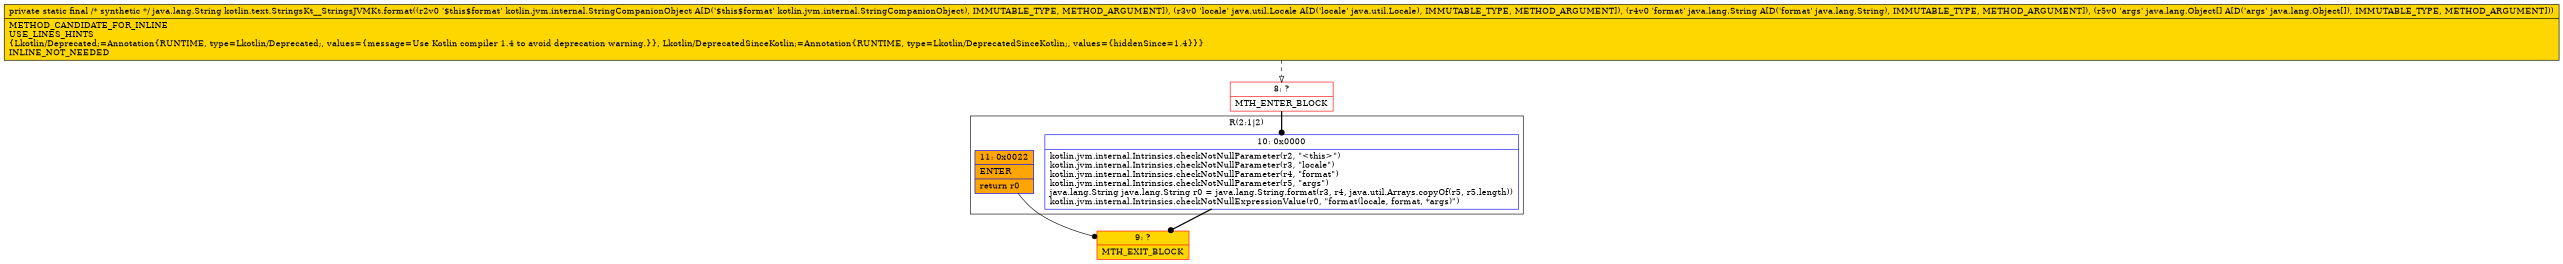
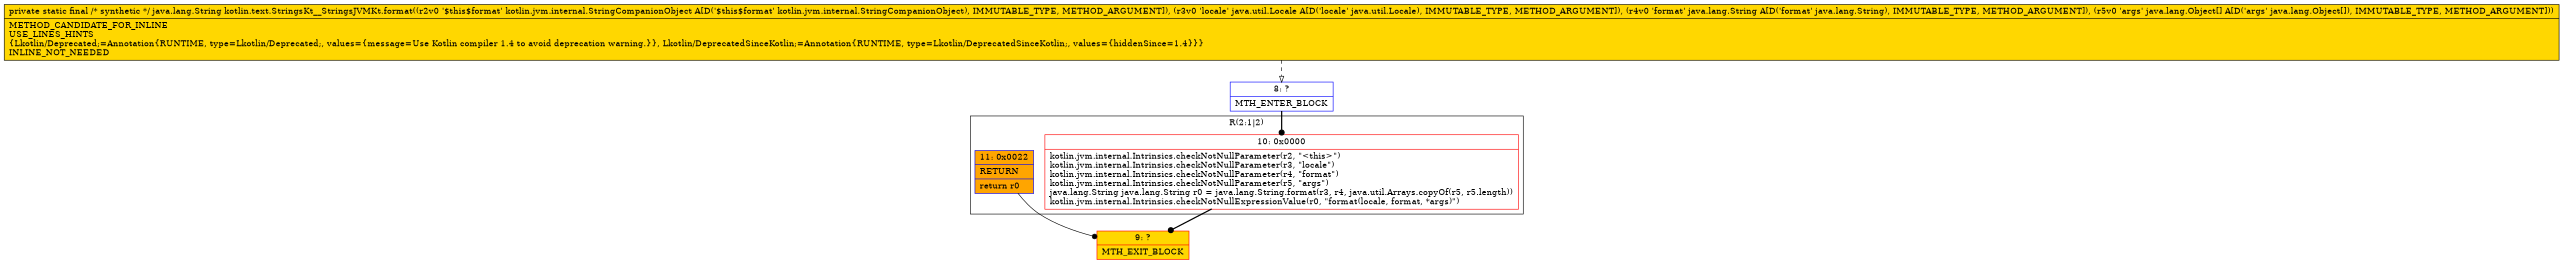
(1282, 97) -> (1282, 97)
(996, 171) -> (999, 171)
(1282, 172) -> (1282, 172)
